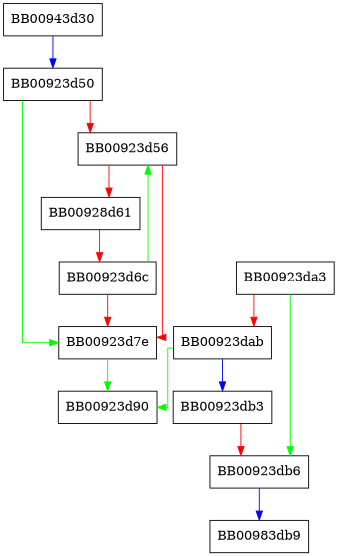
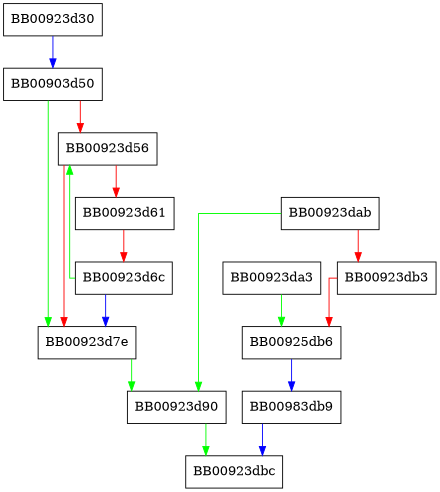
(53, 20) -> (53, 20)
(53, 84) -> (53, 84)
(91, 214) -> (125, 214)
(108, 306) -> (106, 306)
(254, 306) -> none
(223, 370) -> (358, 241)
none -> (234, 472)
(259, 472) -> (292, 343)
